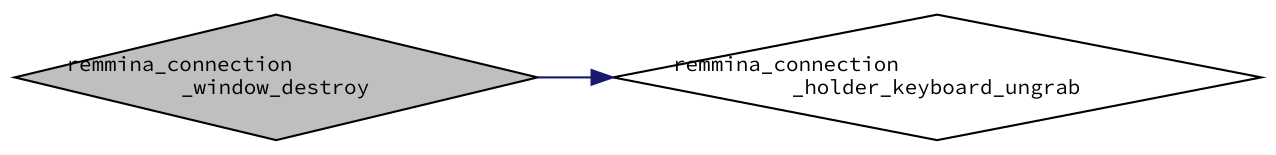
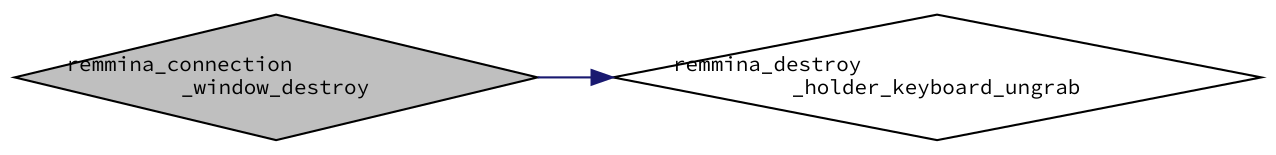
(937, 77) -> (937, 77)
